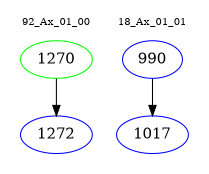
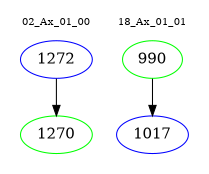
(56, 22) -> (56, 22)
(152, 60) -> (152, 60)
(56, 92) -> (56, 92)
